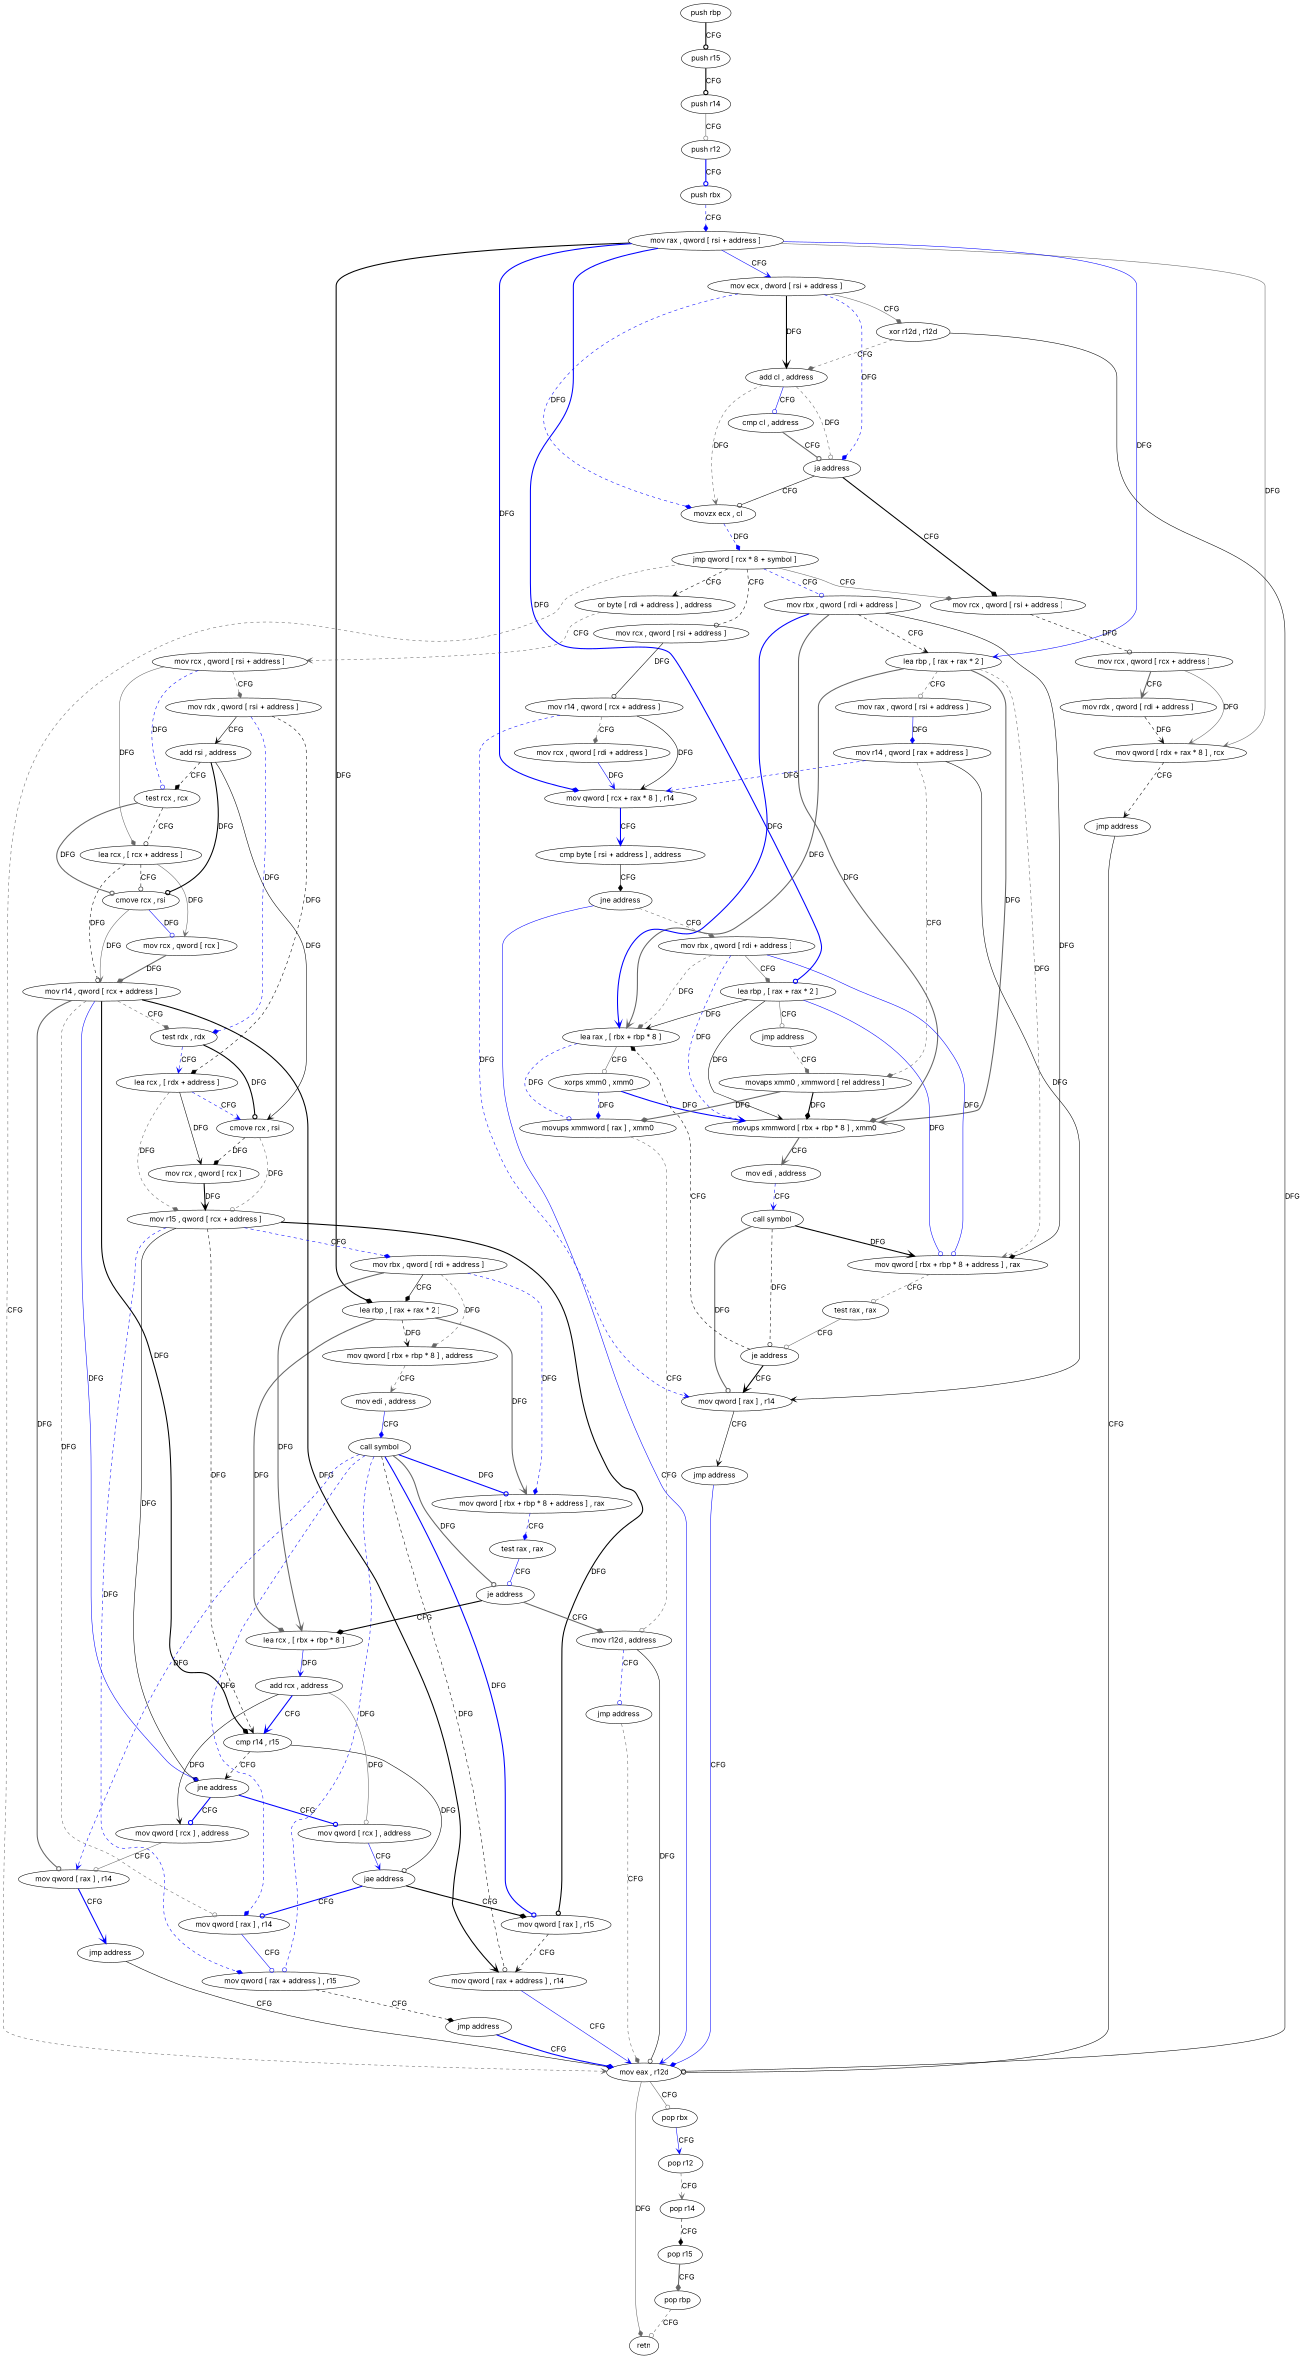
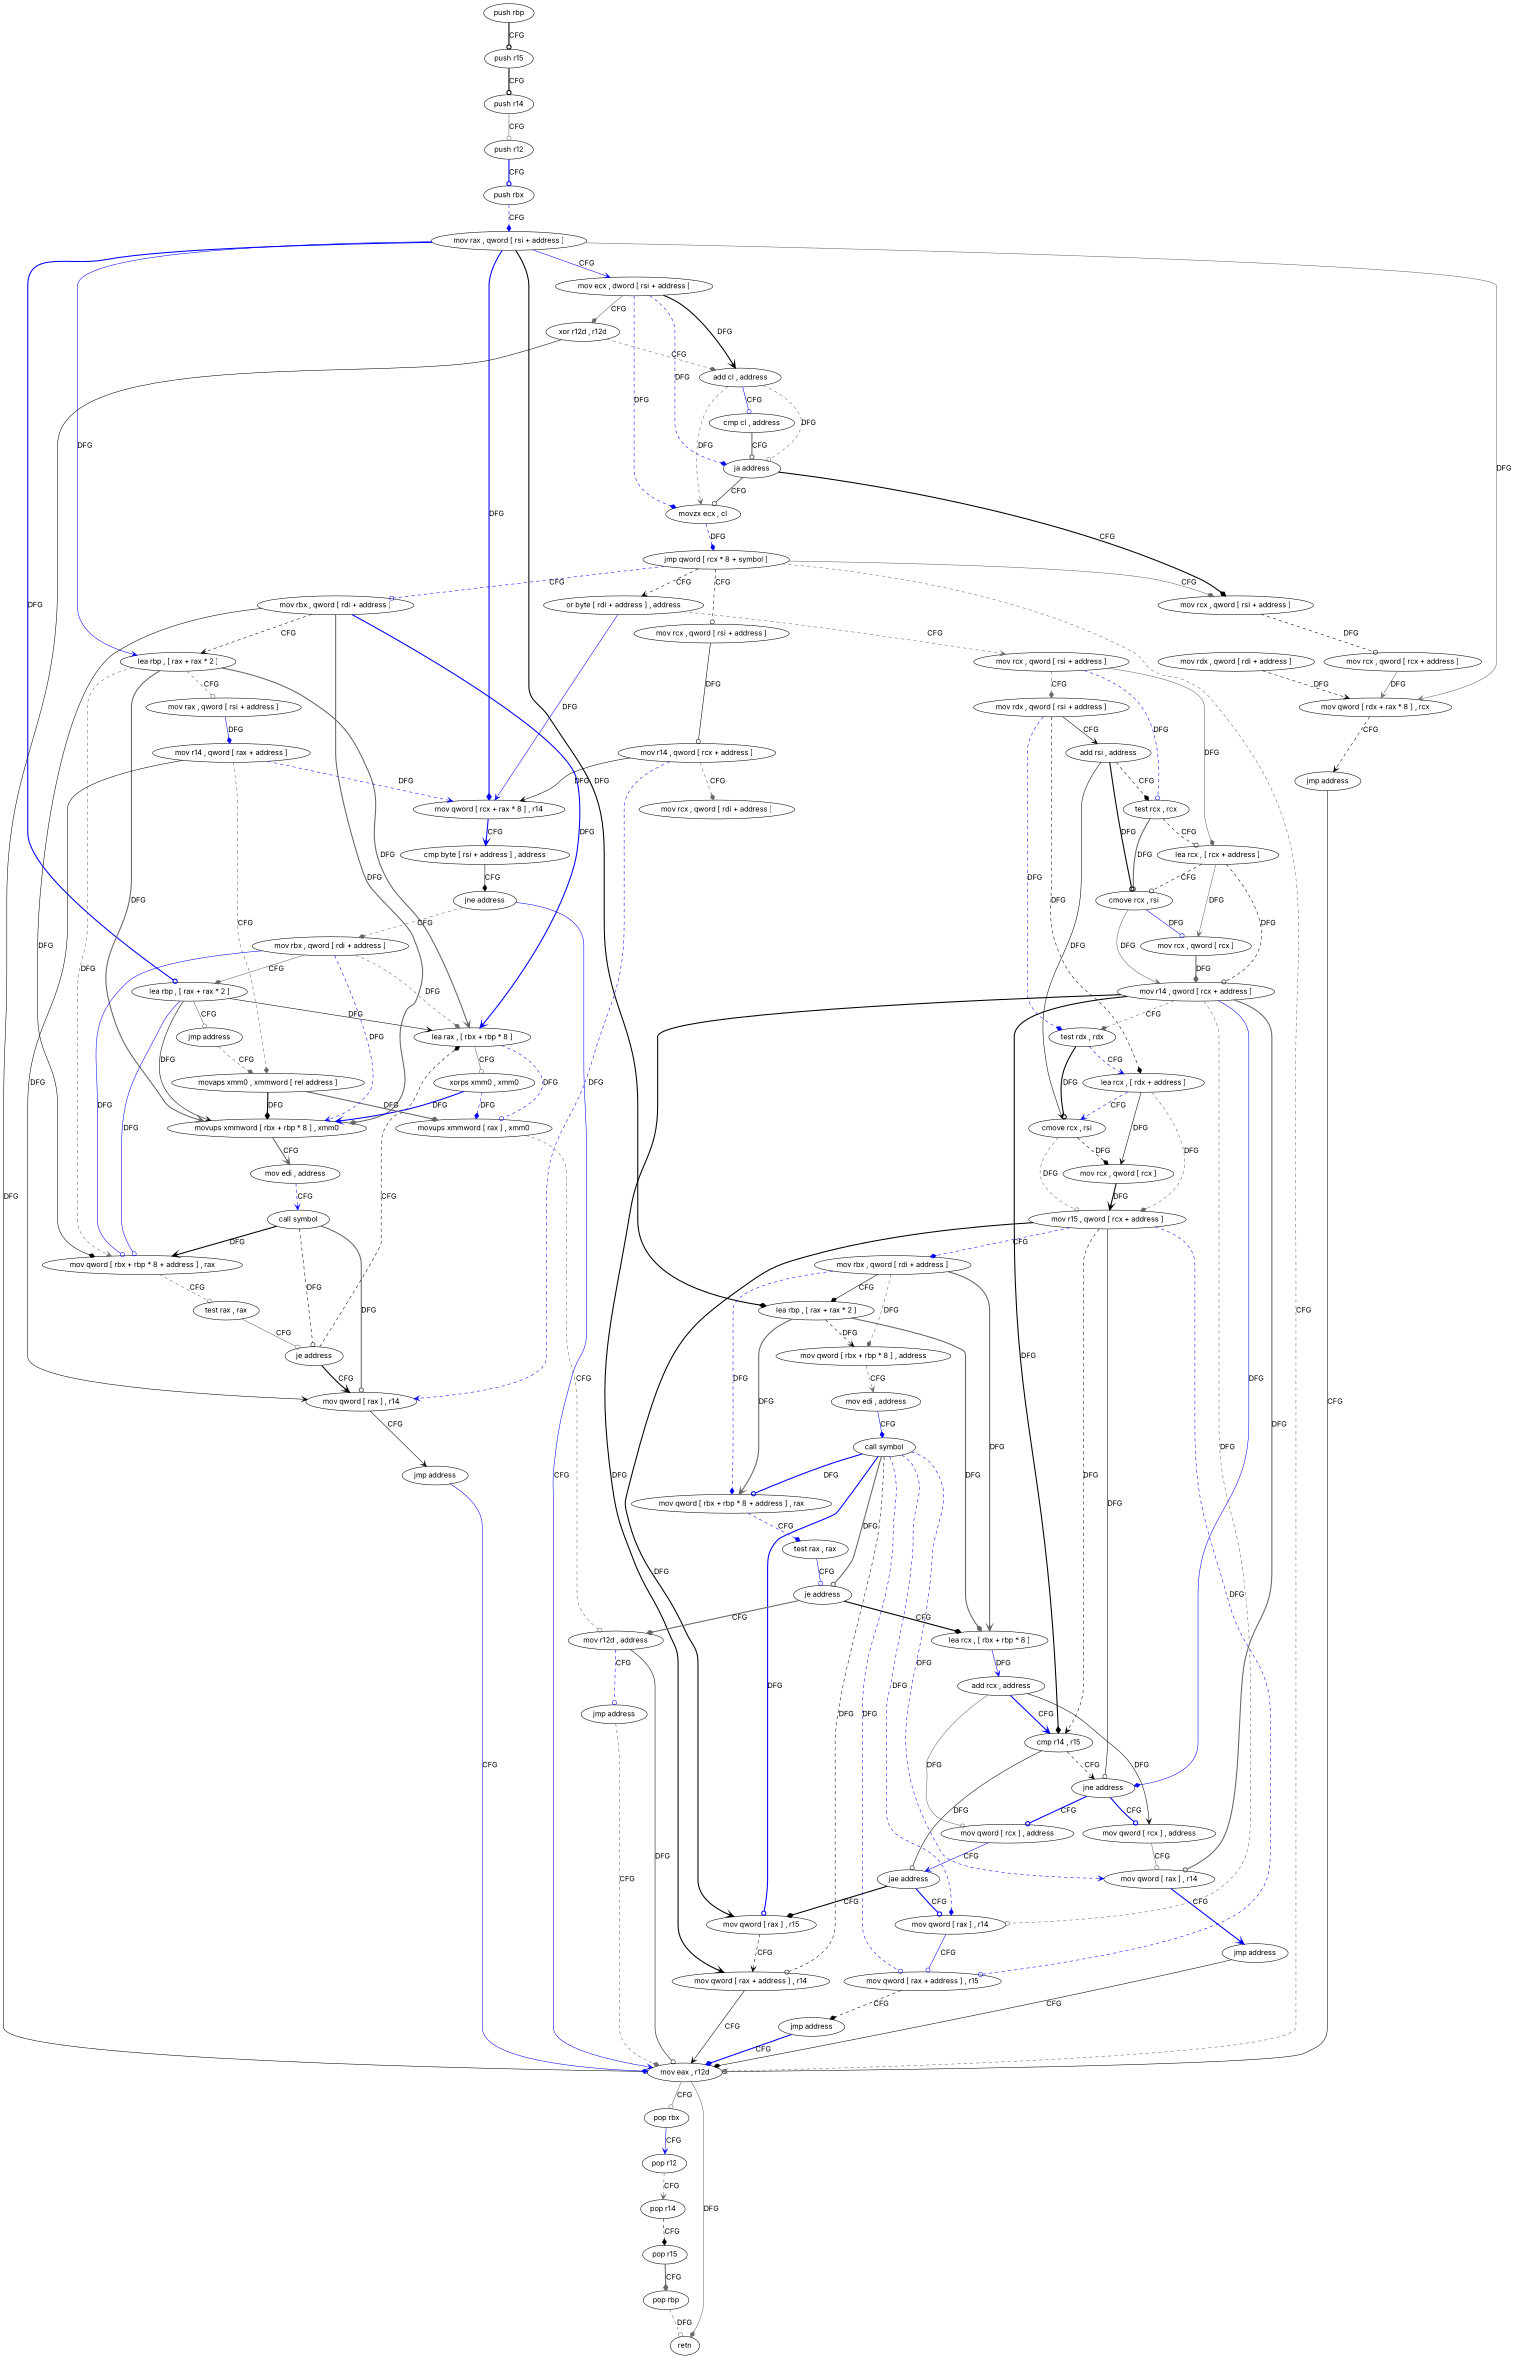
(1147, 682) -> none
(605, 774) -> (558, 705)
(610, 1472) -> (639, 1449)
(102, 1631) -> (1268, 1691)
(574, 2026) -> (719, 2025)
(671, 2323) -> (685, 2323)
